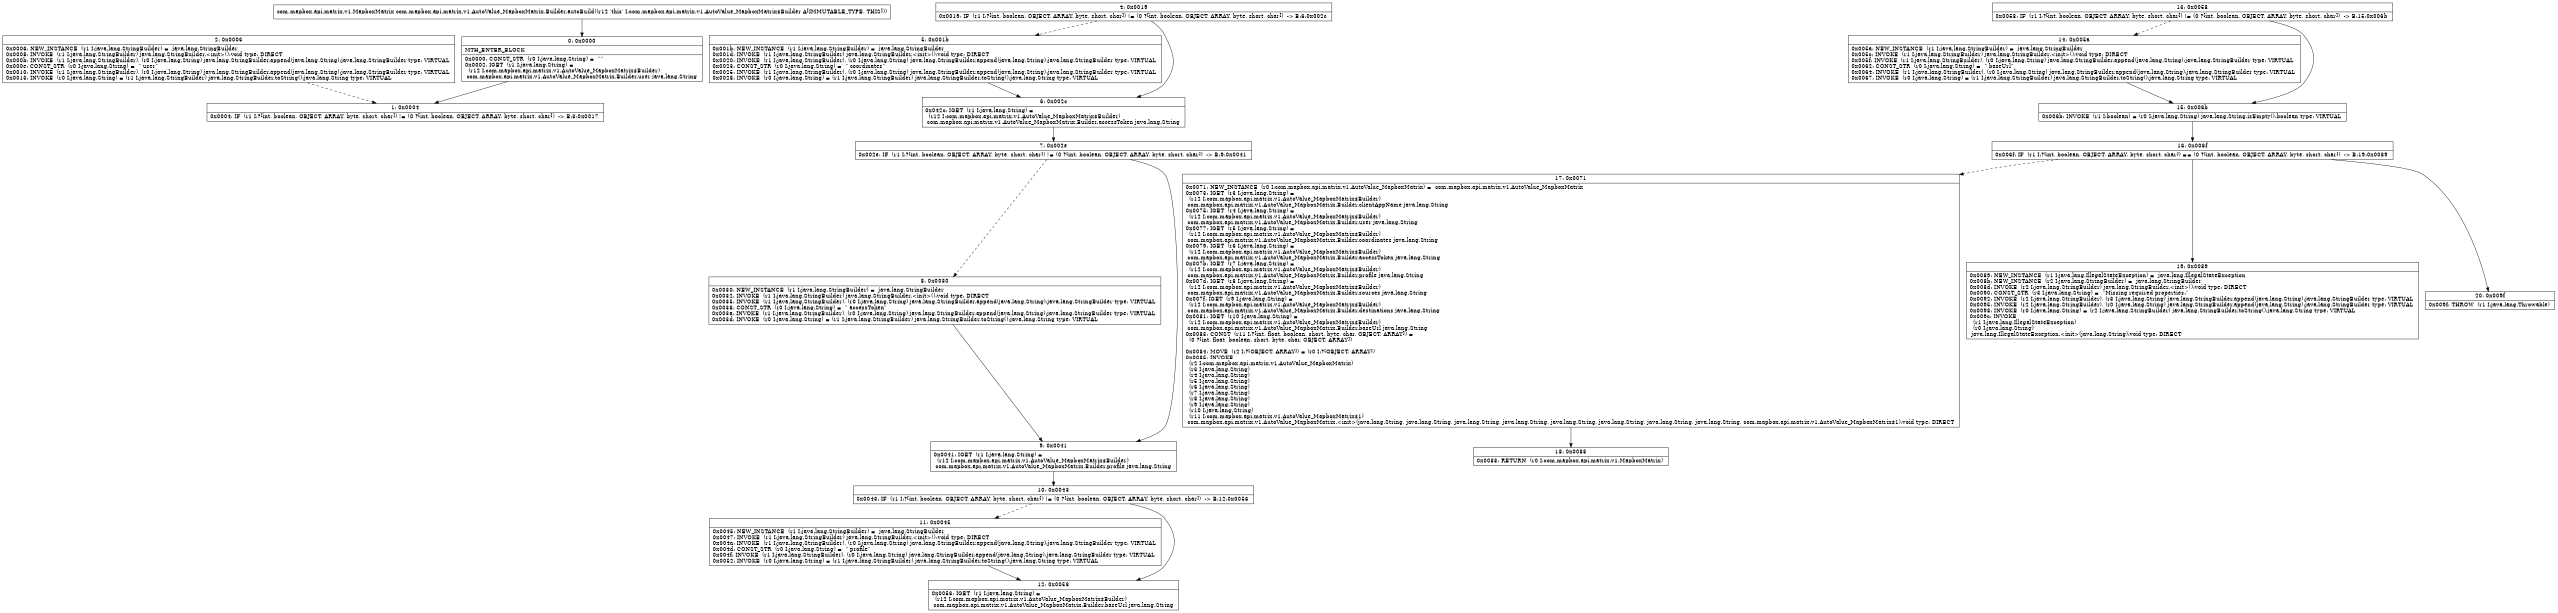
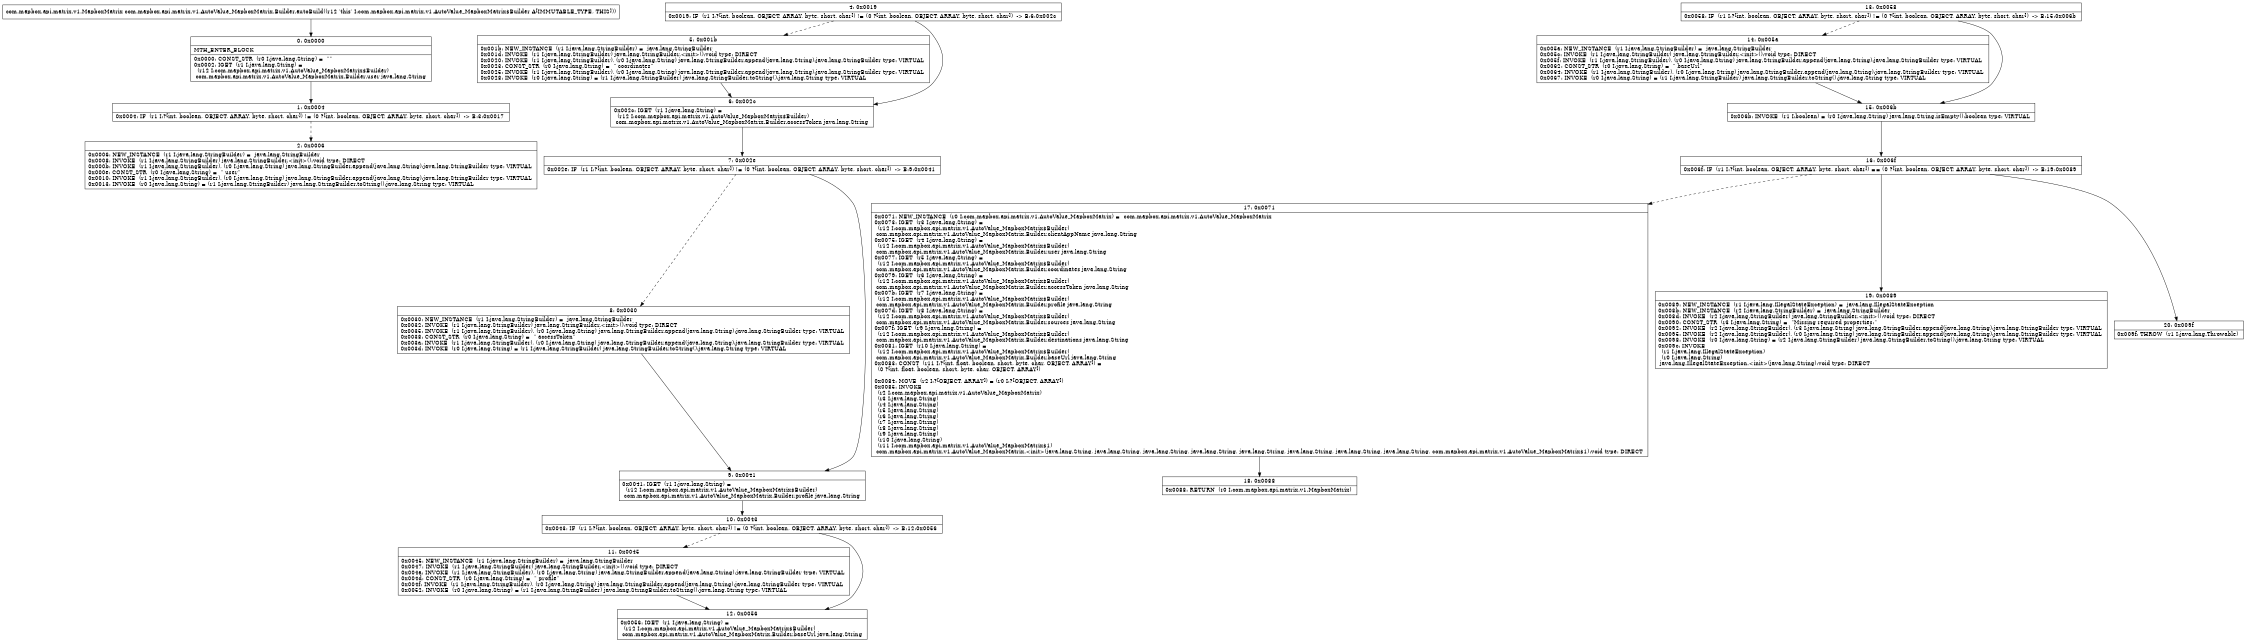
(340, 92) -> (311, 129)
(981, 111) -> (669, 111)
